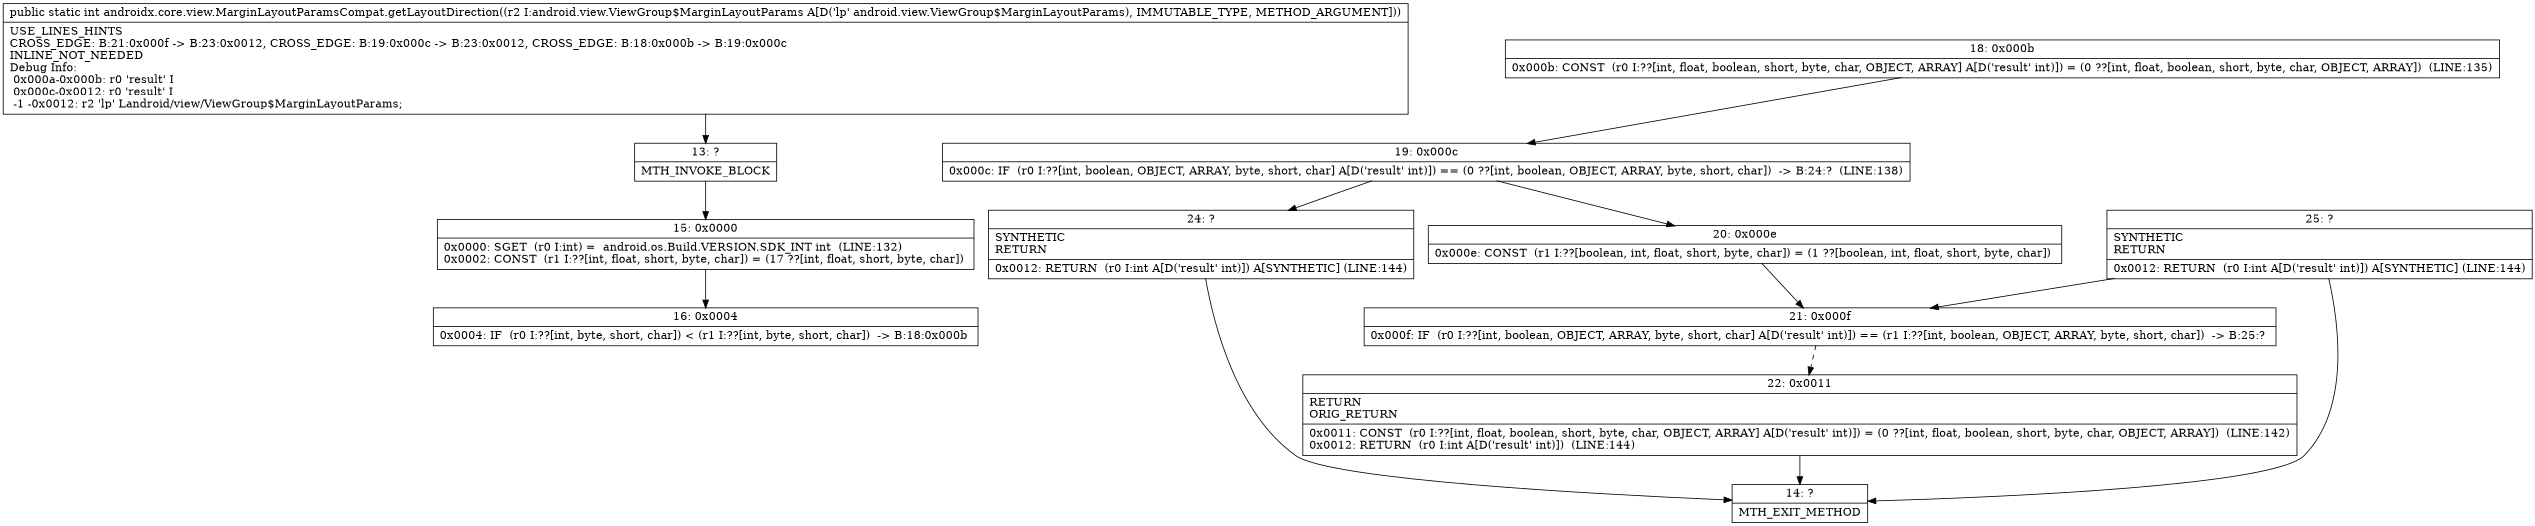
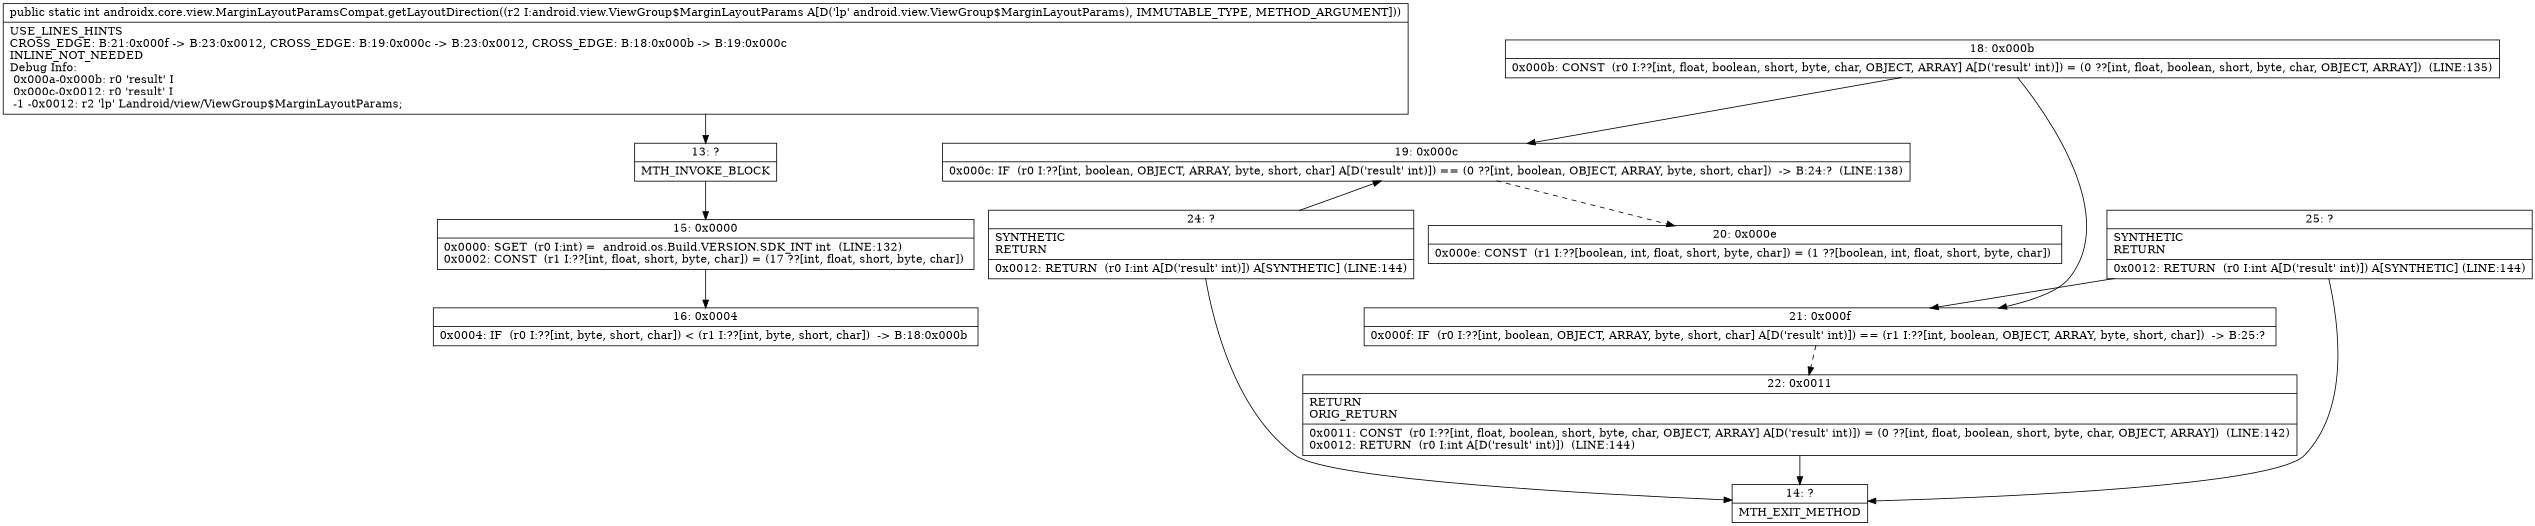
(1334, 194) -> (1336, 197)
(1582, 202) -> (1582, 202)
(1780, 283) -> (2084, 206)
